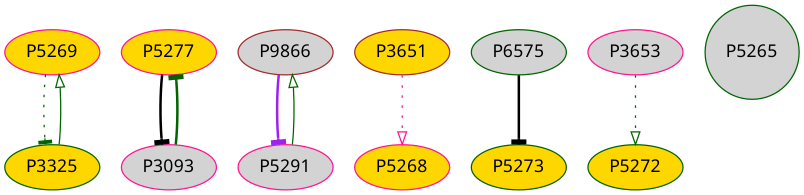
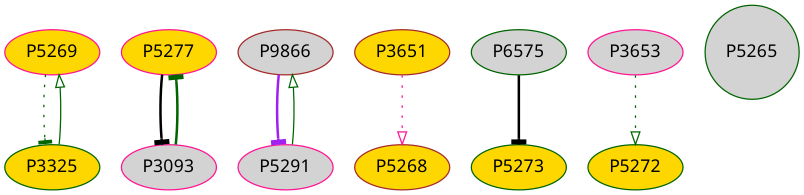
(402, 167) -> (402, 167)
